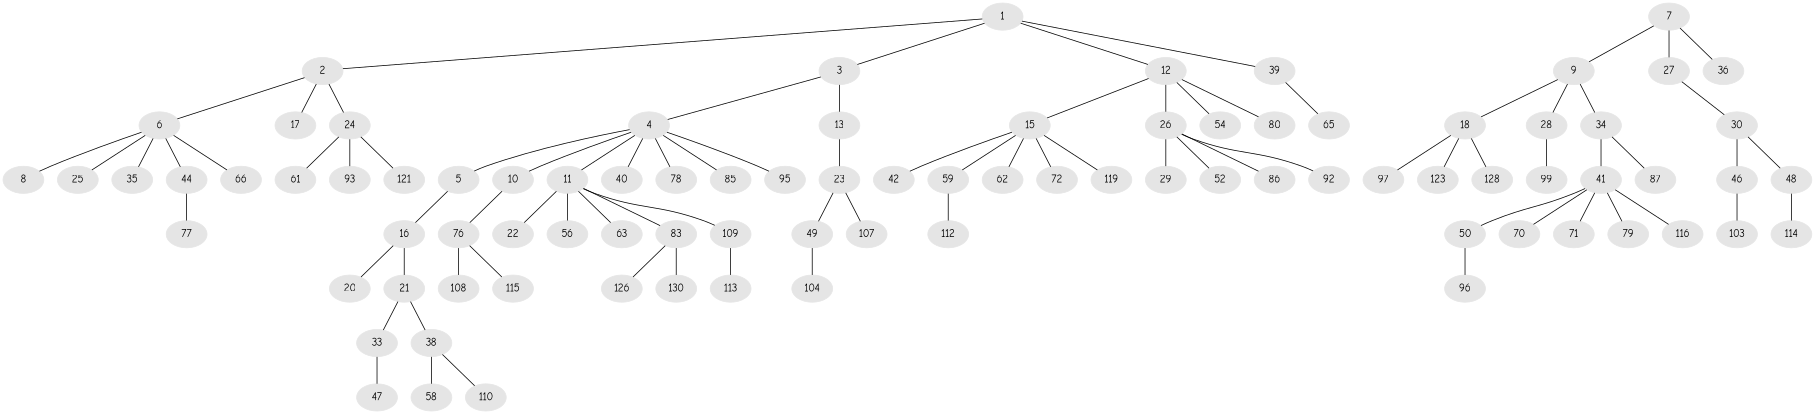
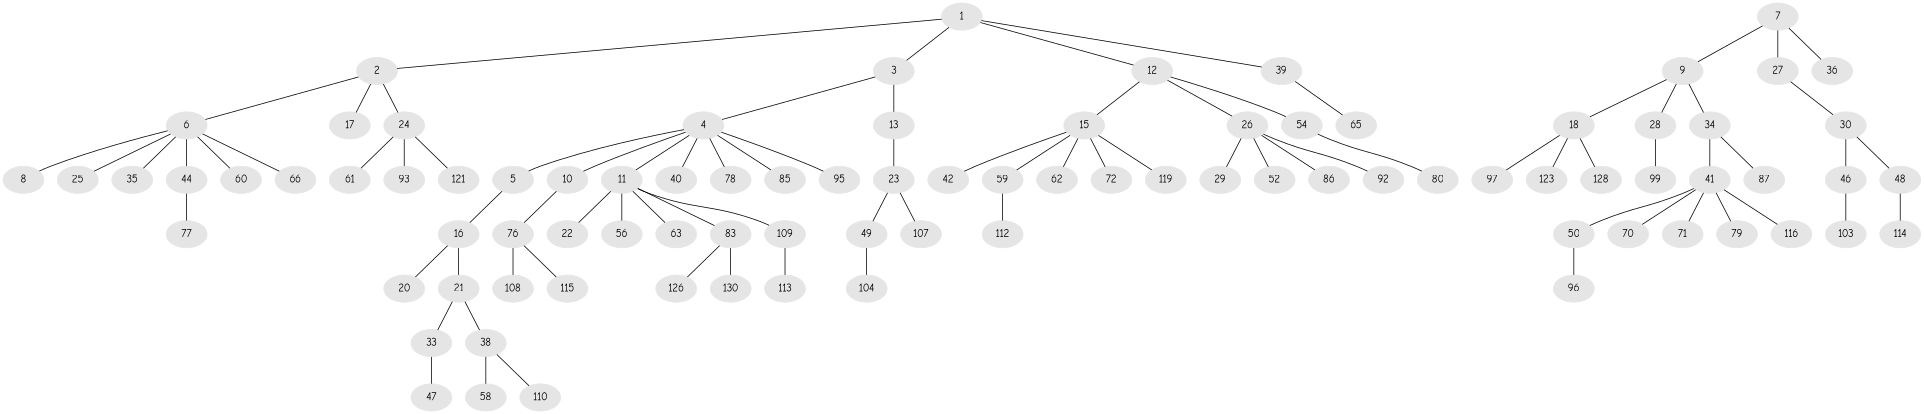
(1220, 98) -> (1370, 153)
none -> (241, 180)
